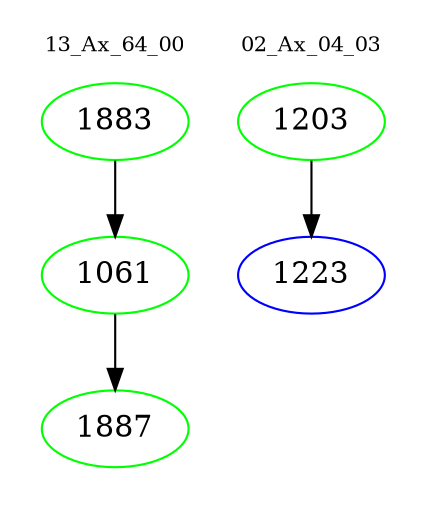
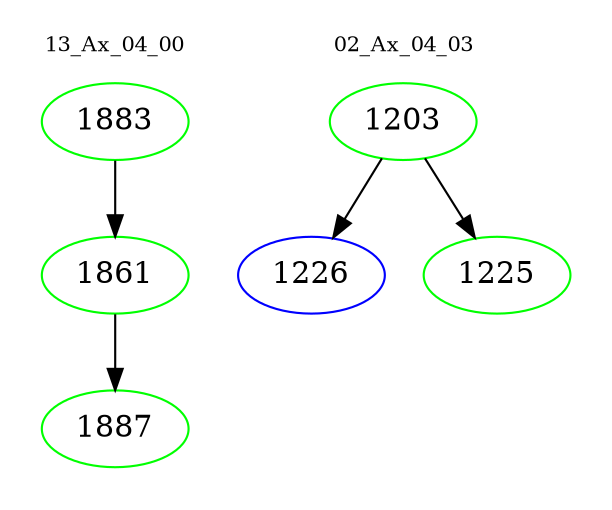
(115, 46) -> (115, 46)
(115, 275) -> (115, 275)
(311, 275) -> (311, 275)
none -> (497, 275)
